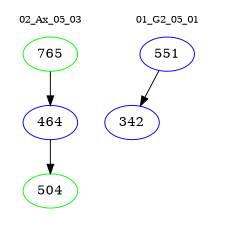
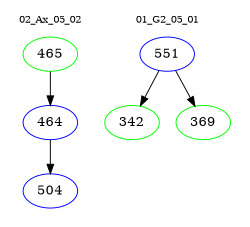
(50, 20) -> (50, 20)
(50, 54) -> (50, 54)
(132, 123) -> (132, 123)
none -> (203, 123)
(50, 191) -> (50, 191)
